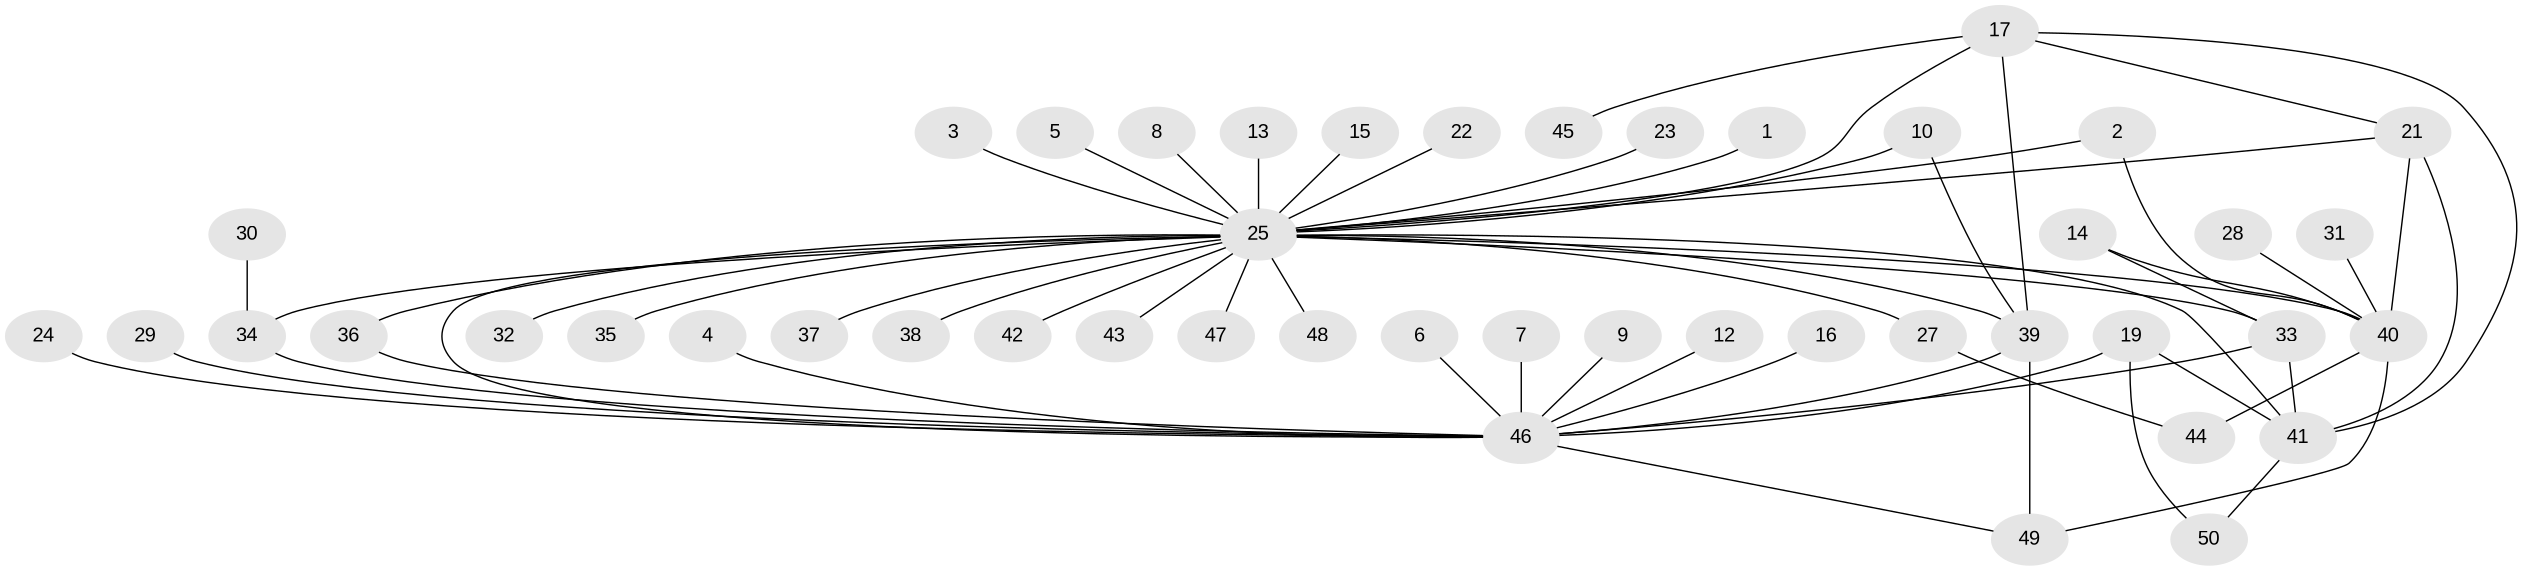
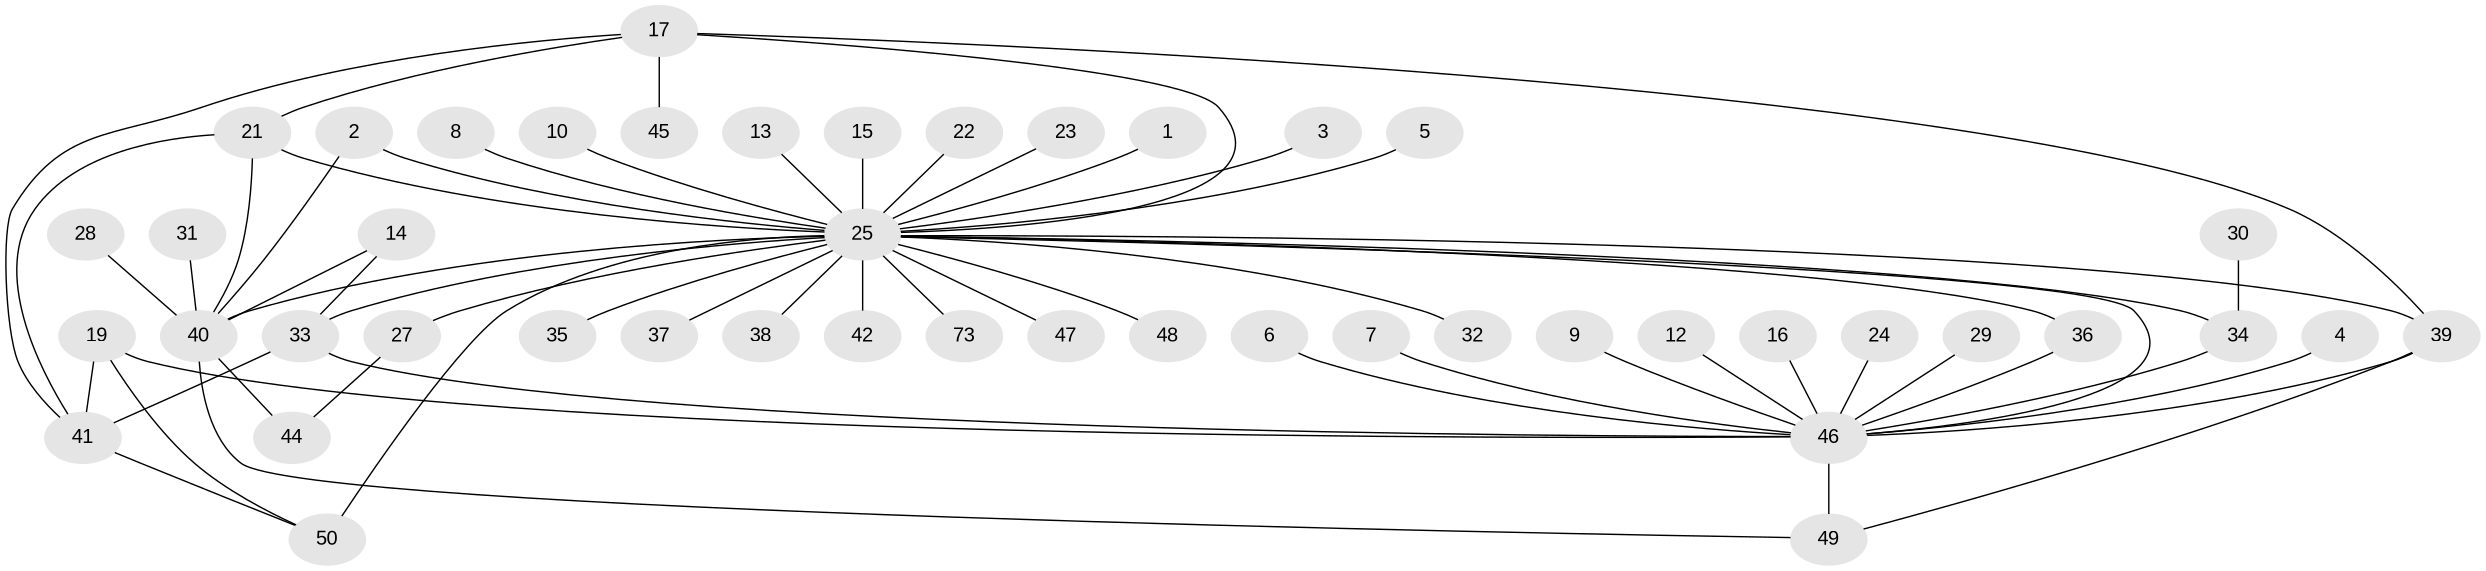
(1968, 237) -> none
(1737, 243) -> (509, 309)
(1114, 336) -> (964, 336)
